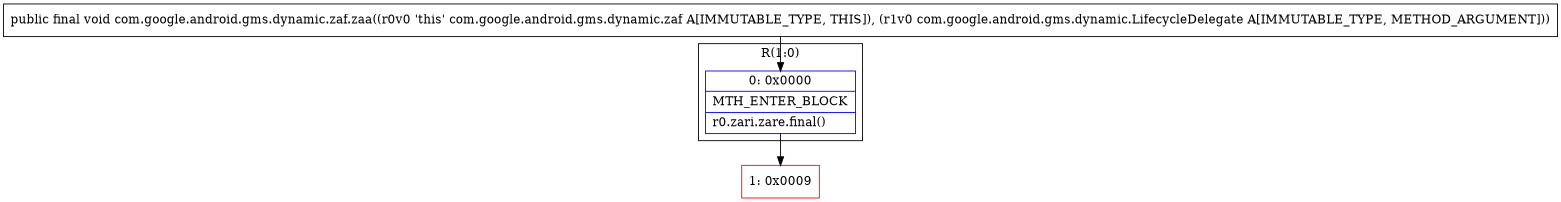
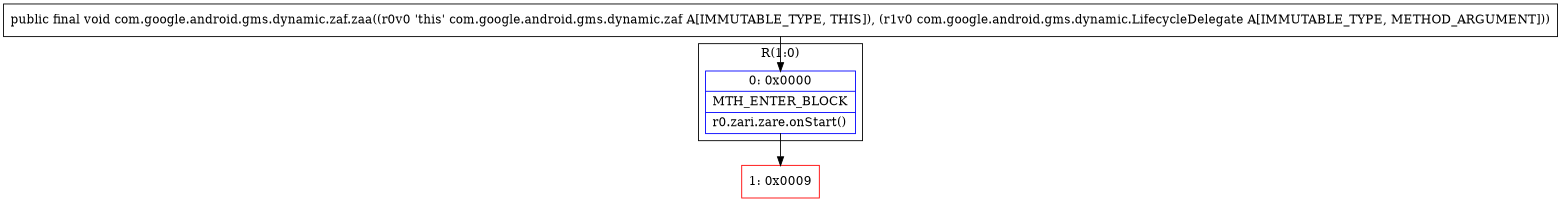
(769, 123) -> (780, 123)
